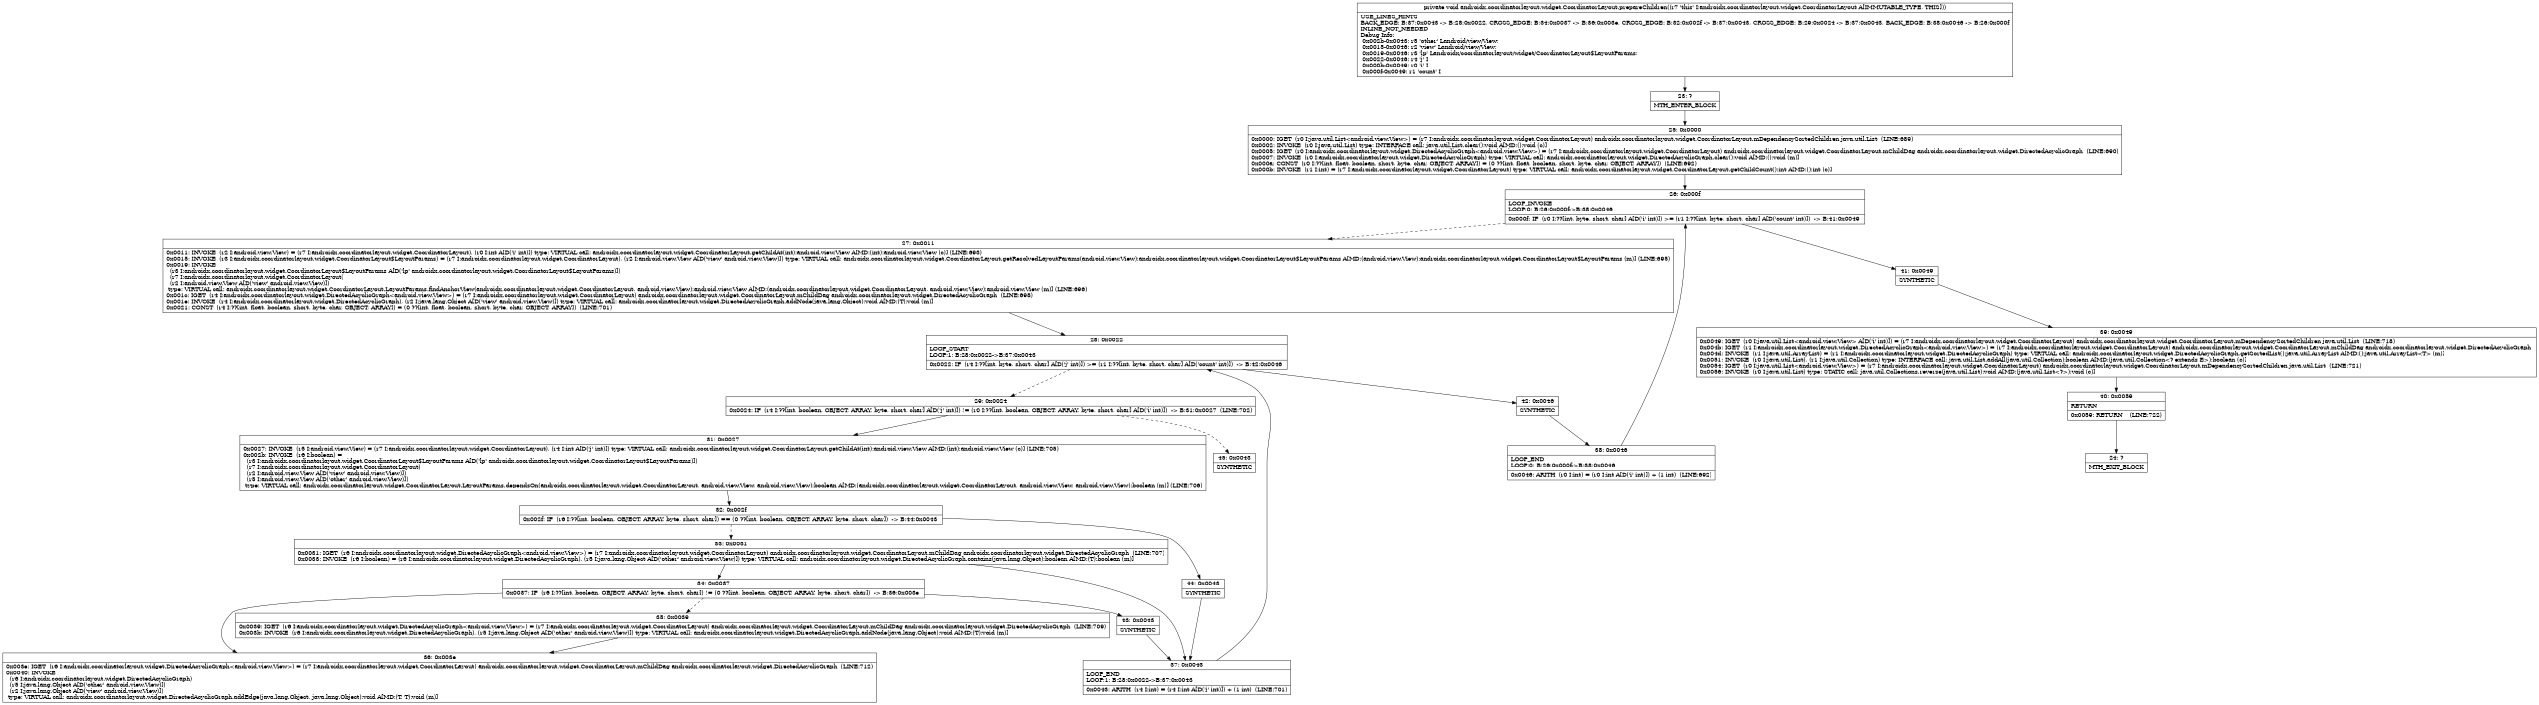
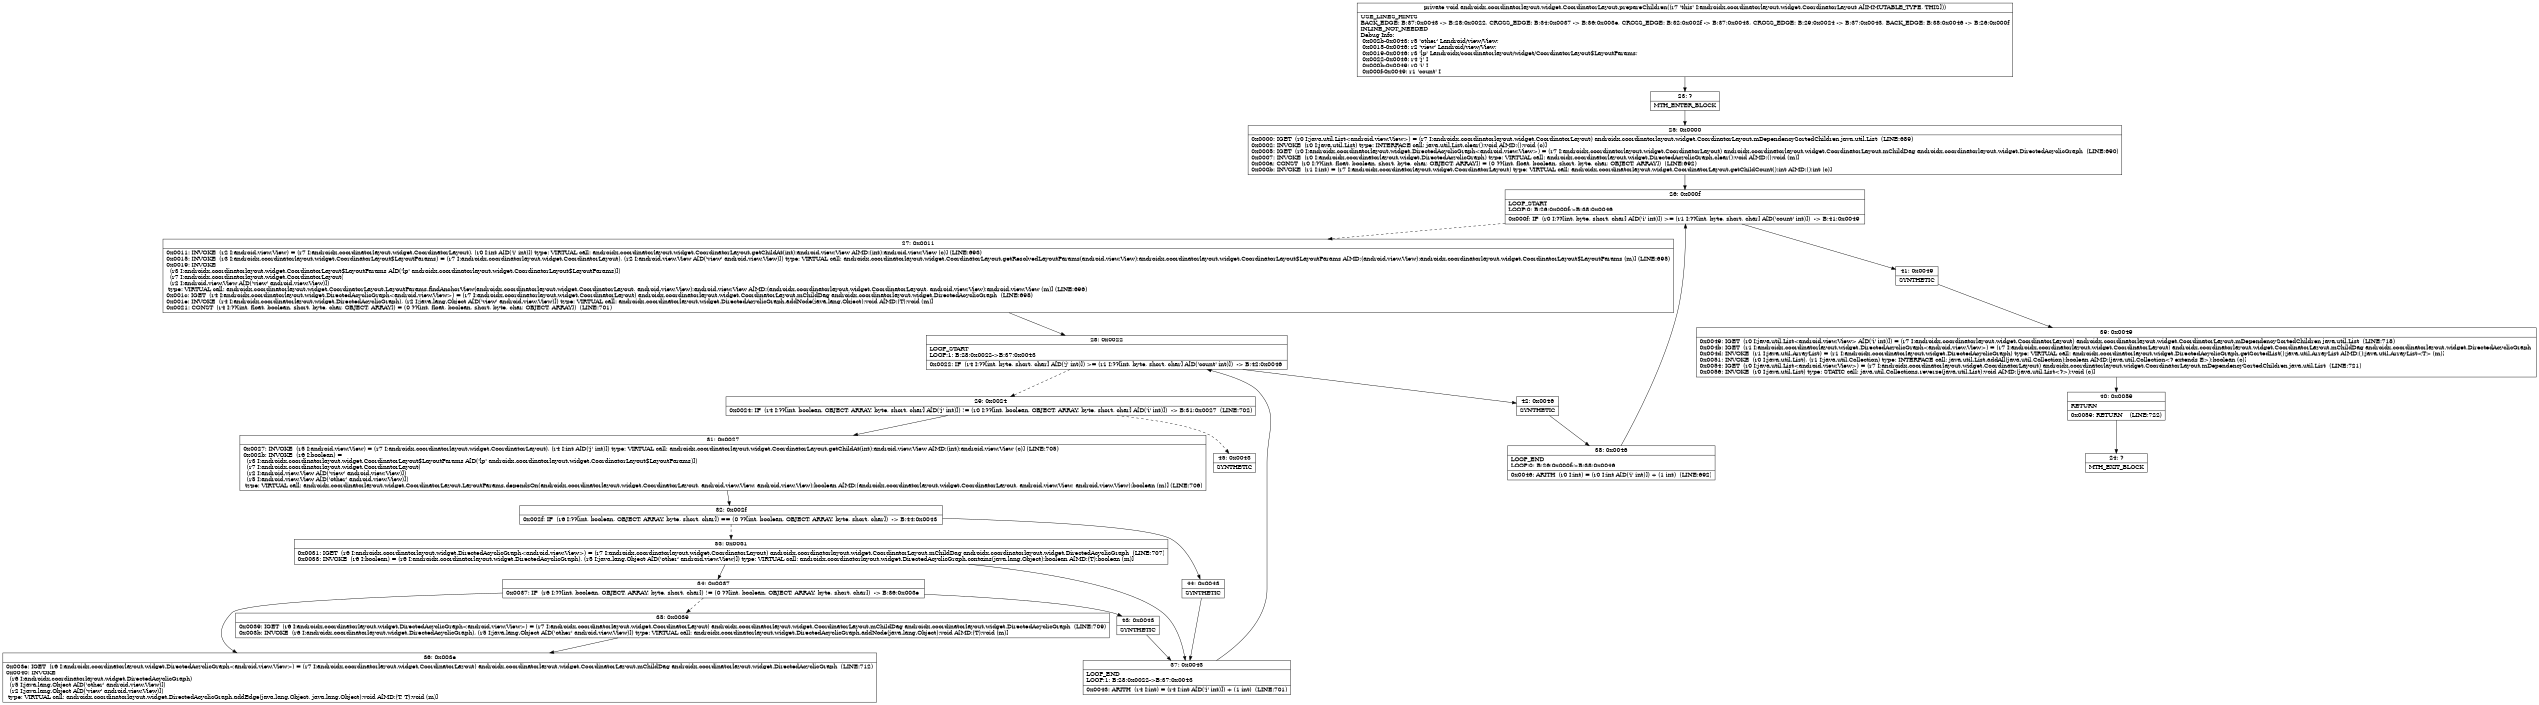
(1530, 204) -> (1528, 204)
